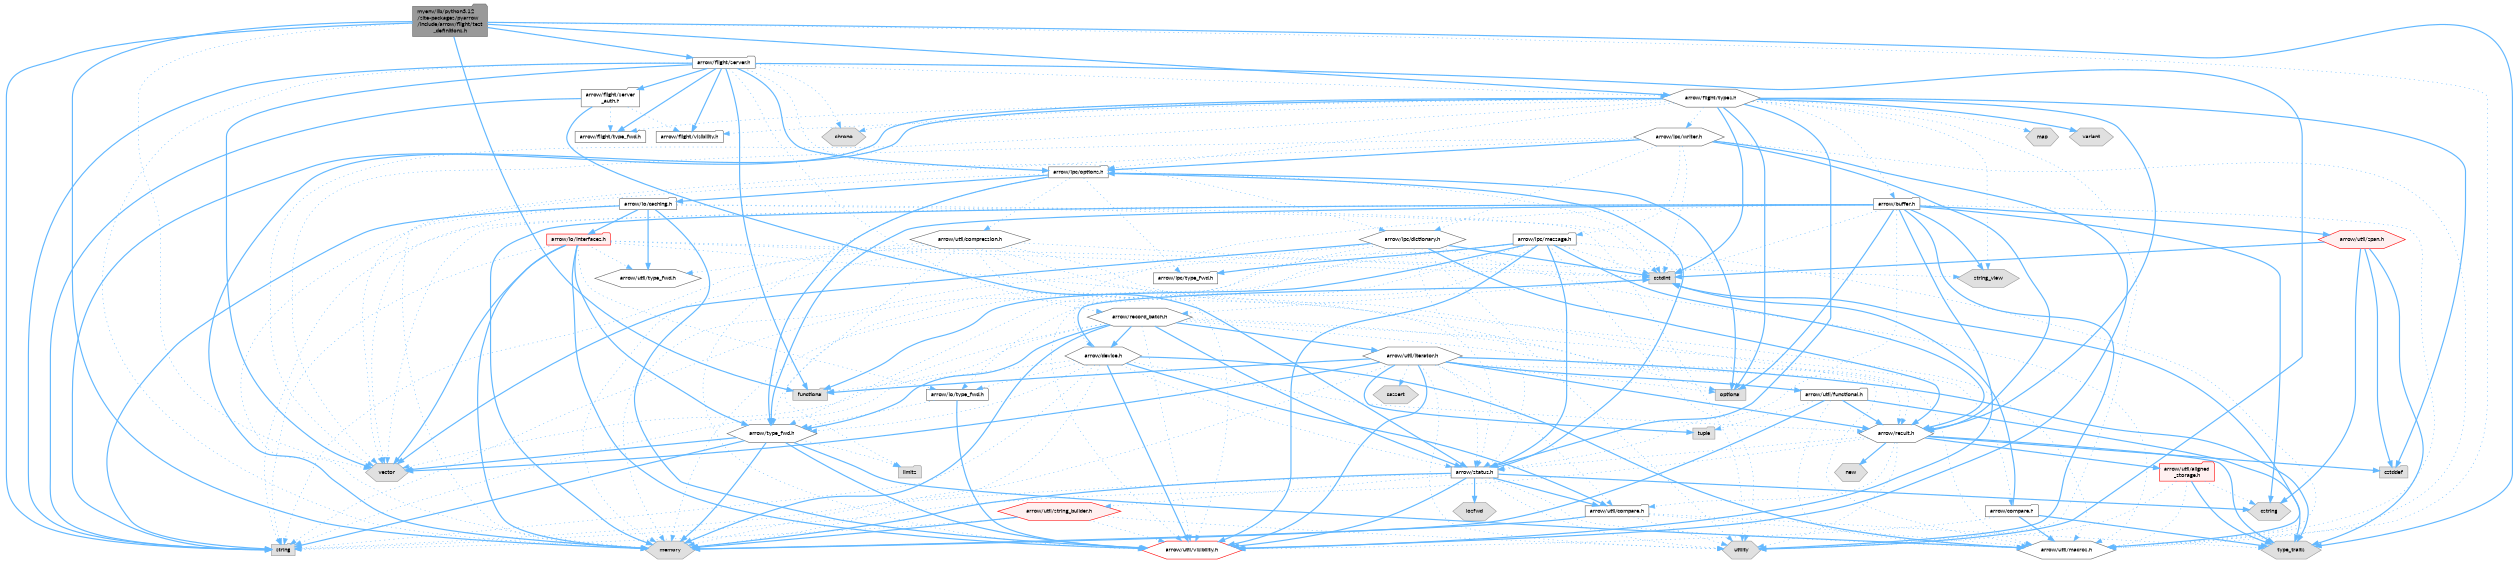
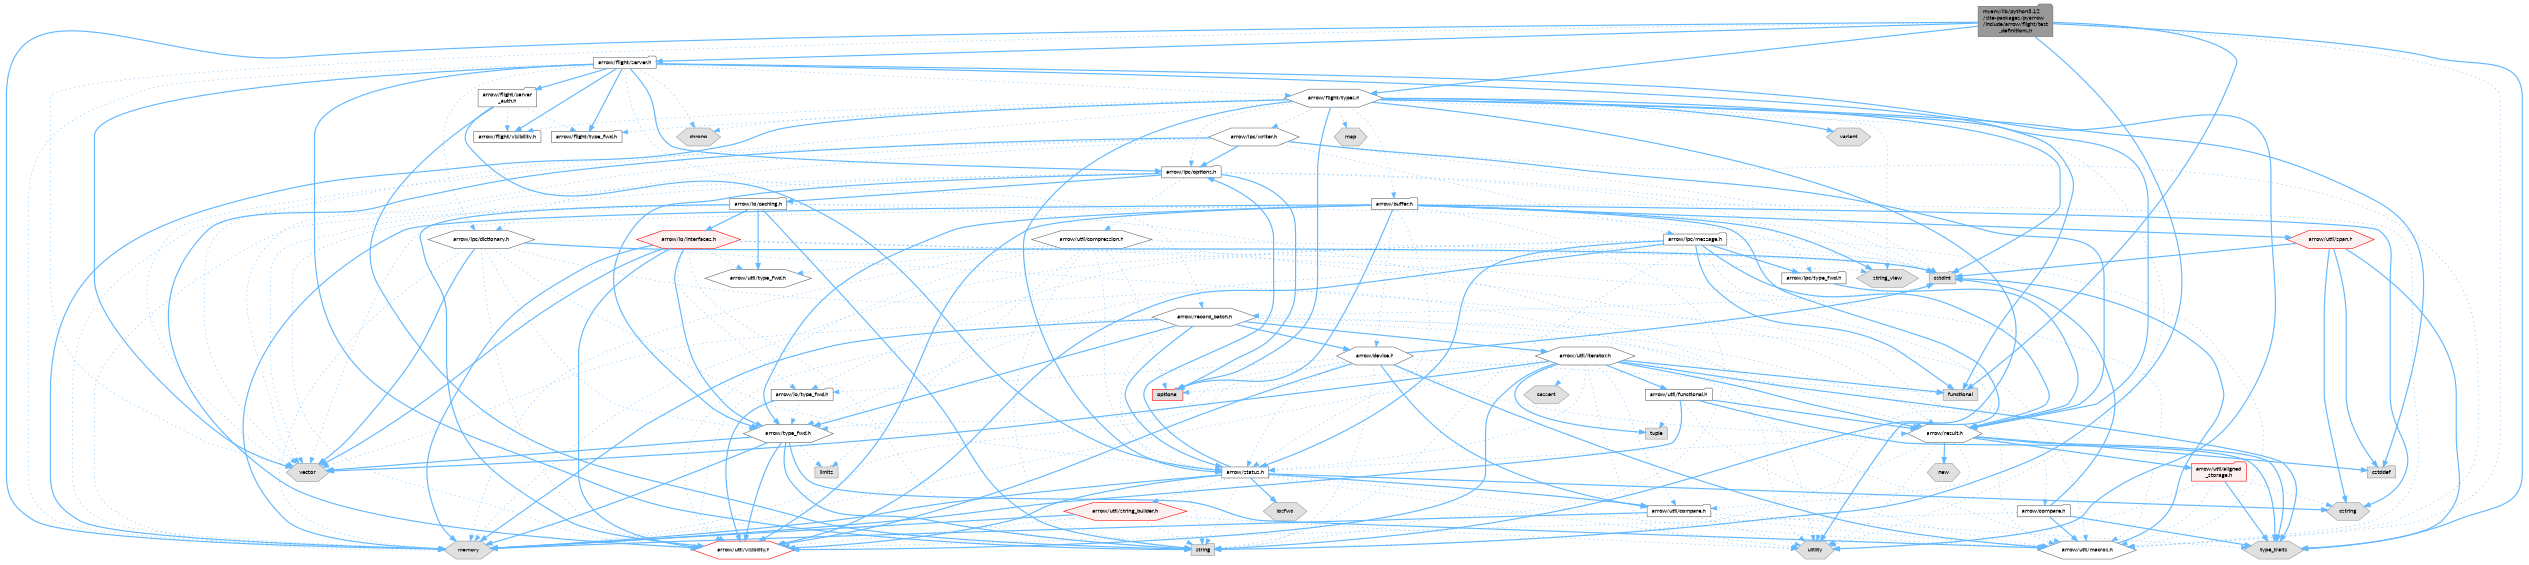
(579, 240) -> (689, 240)
(1701, 331) -> (2037, 307)
(1731, 395) -> (1168, 395)
